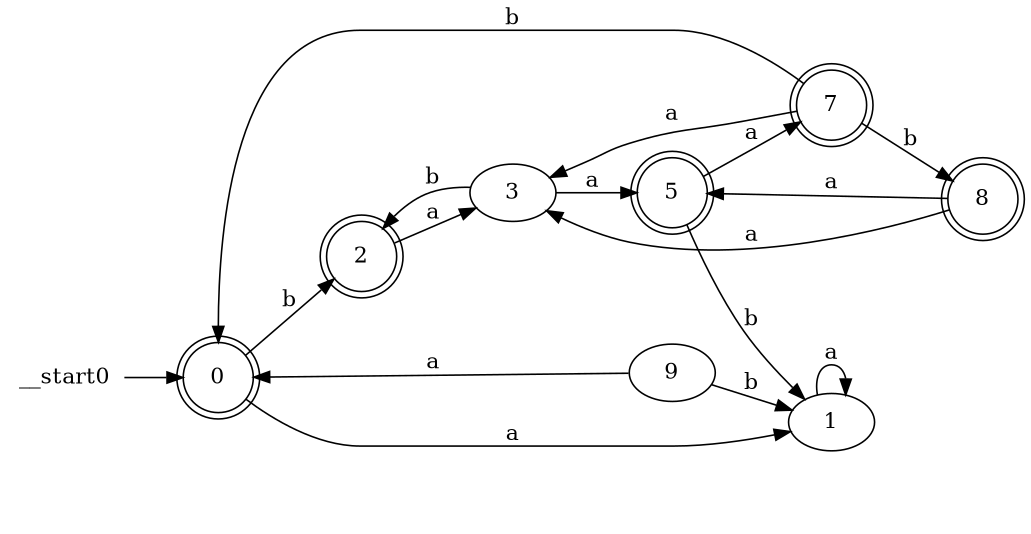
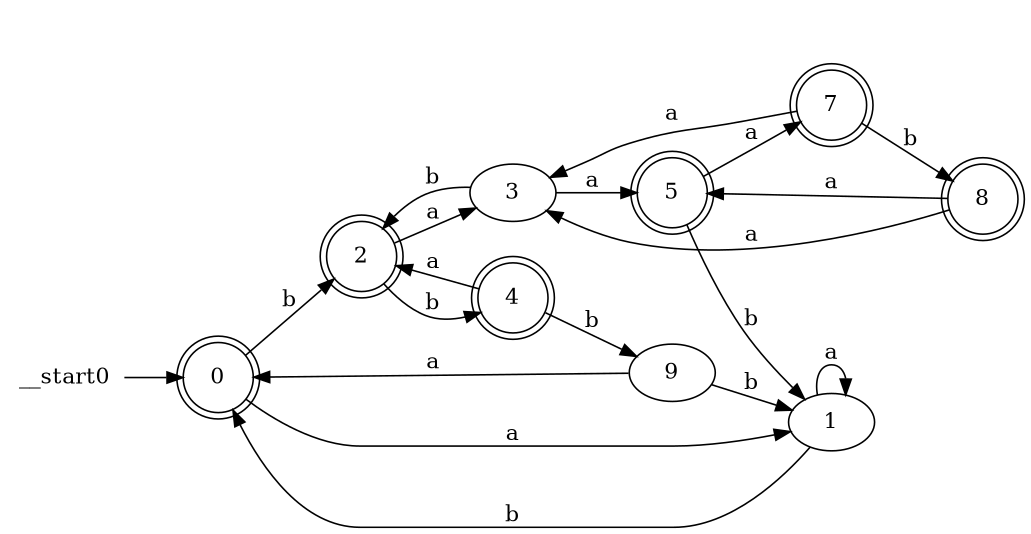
(408, 30) -> (515, 527)
none -> (513, 298)
